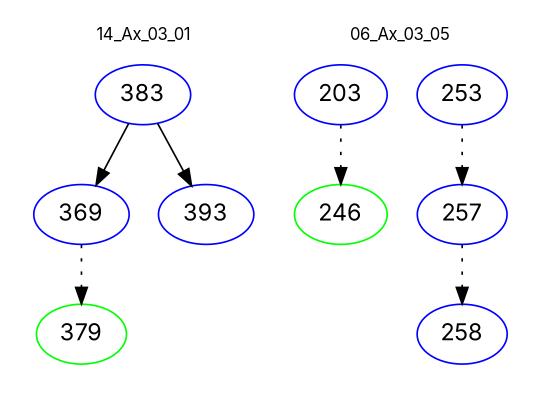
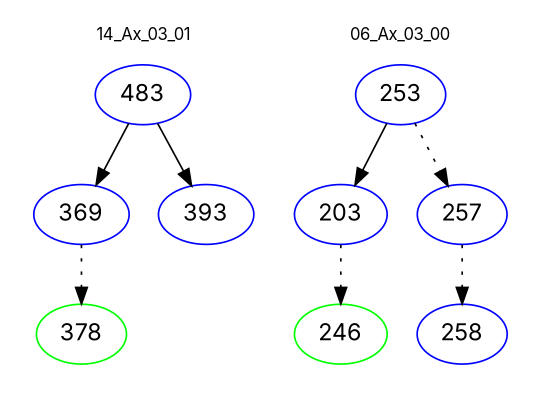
(401, 36) -> (401, 36)
(143, 95) -> (143, 95)
none -> (375, 147)
(81, 334) -> (81, 334)
